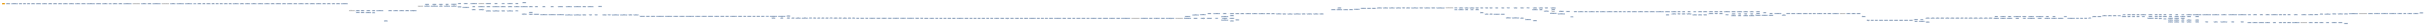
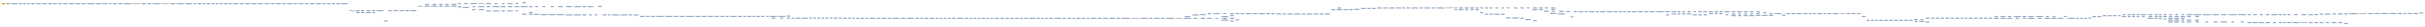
none -> (1327, 14)
